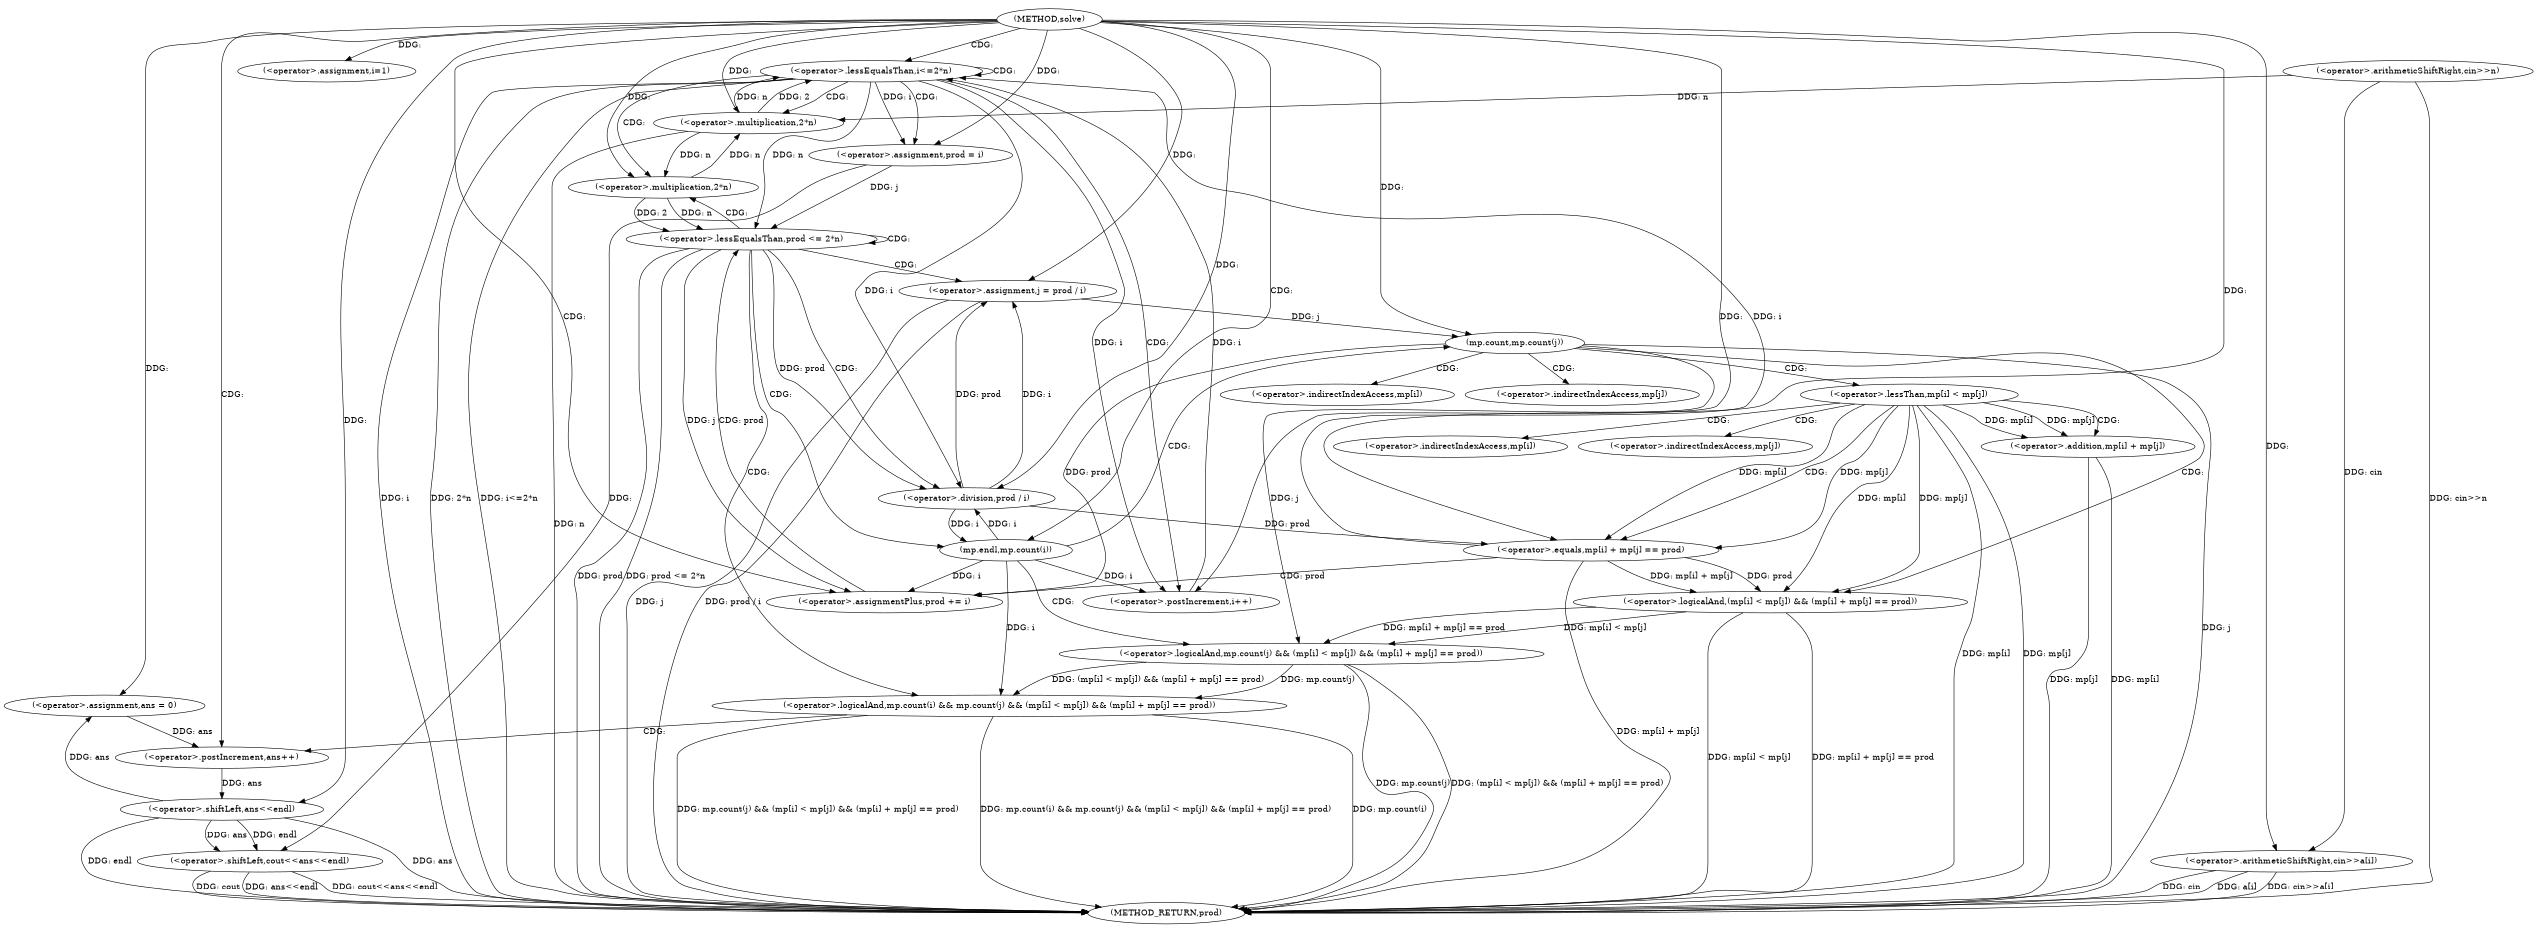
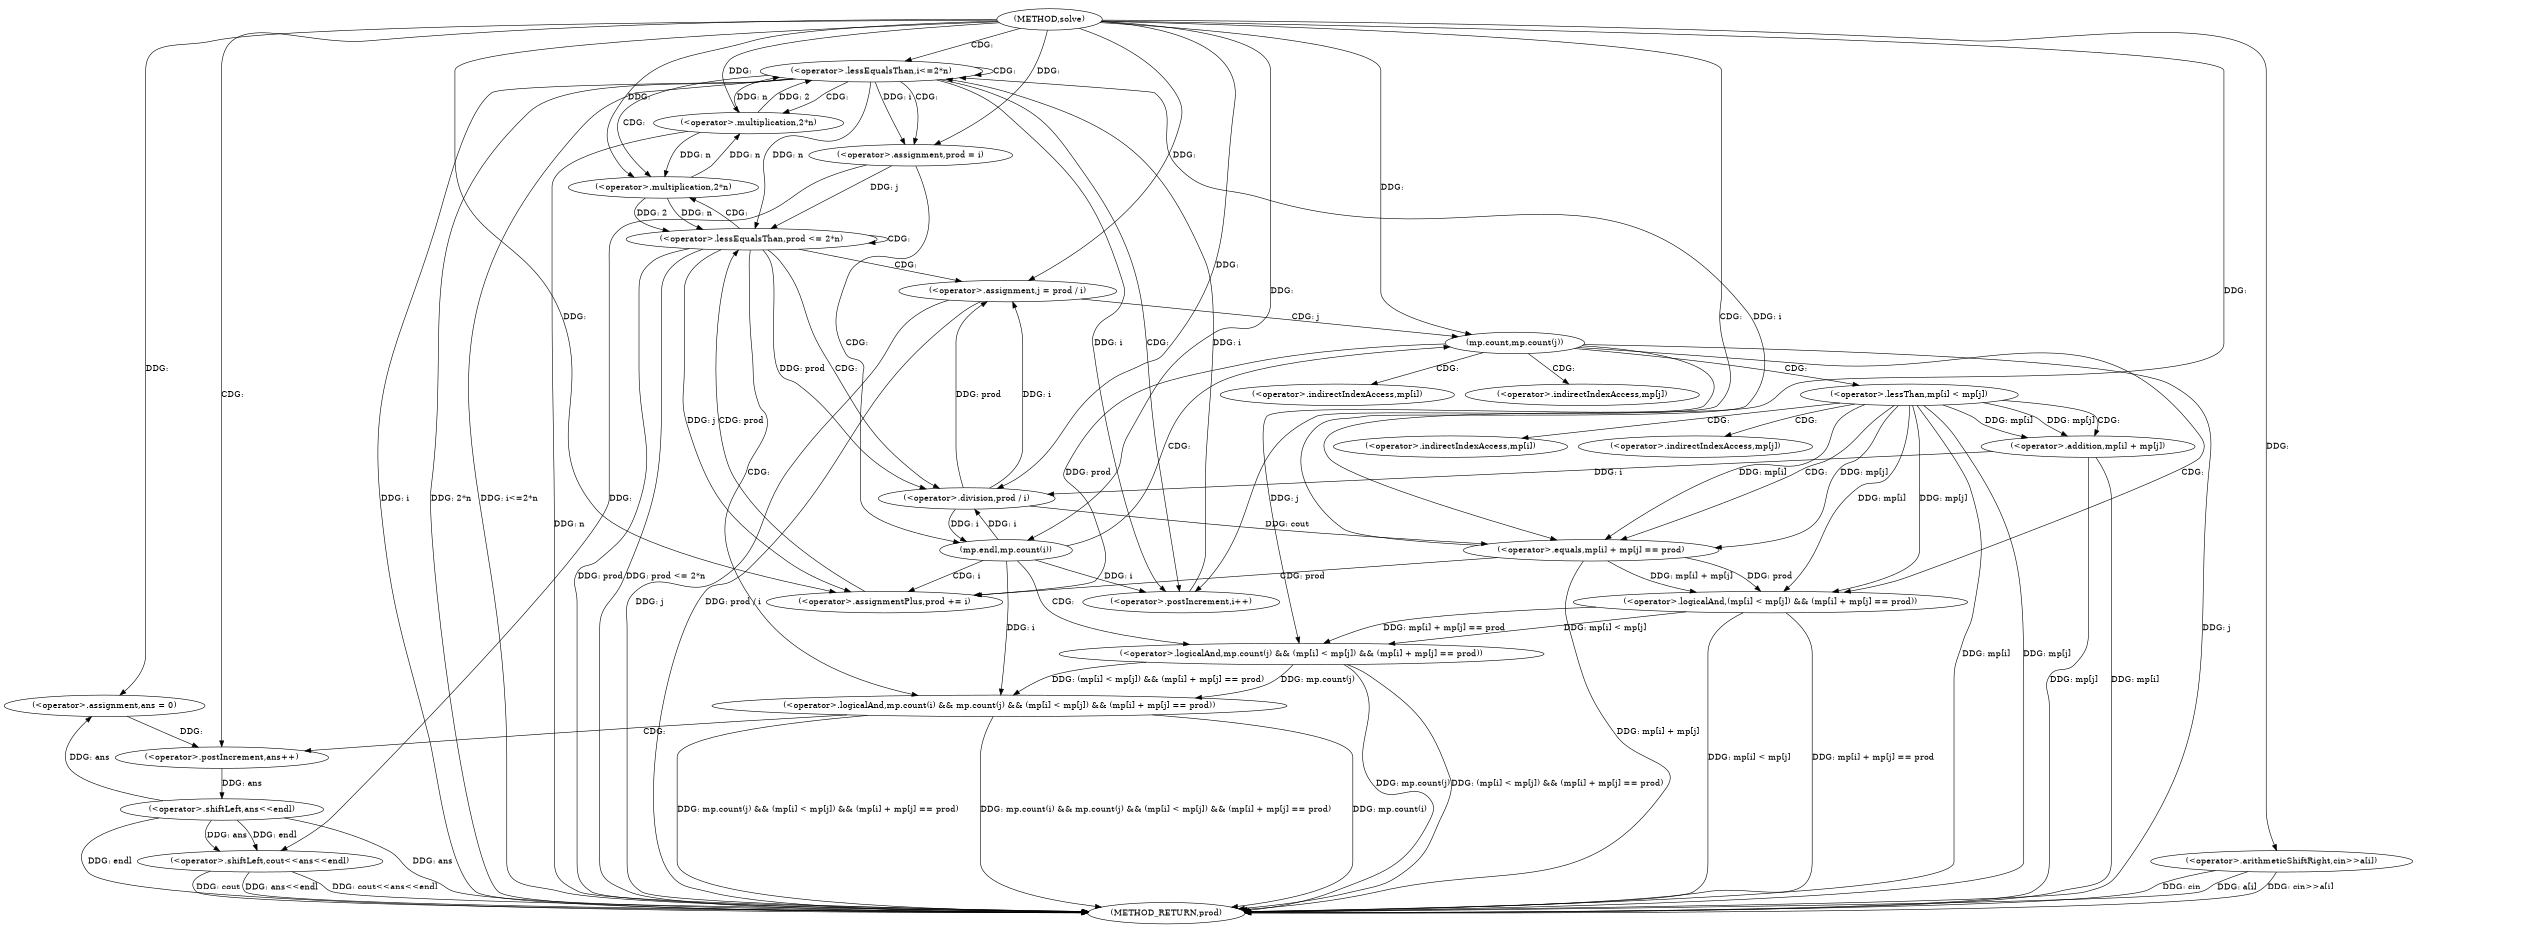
(327, 71) -> none
(2408, 71) -> none
(376, 156) -> none
(923, 270) -> (1523, 473)
(1283, 291) -> (1283, 291)
(576, 317) -> (576, 317)
(1306, 317) -> (1306, 317)
(1733, 317) -> (1733, 317)
(798, 434) -> (850, 358)
(1287, 524) -> (1287, 524)
(967, 576) -> (967, 576)
(193, 732) -> (193, 732)
